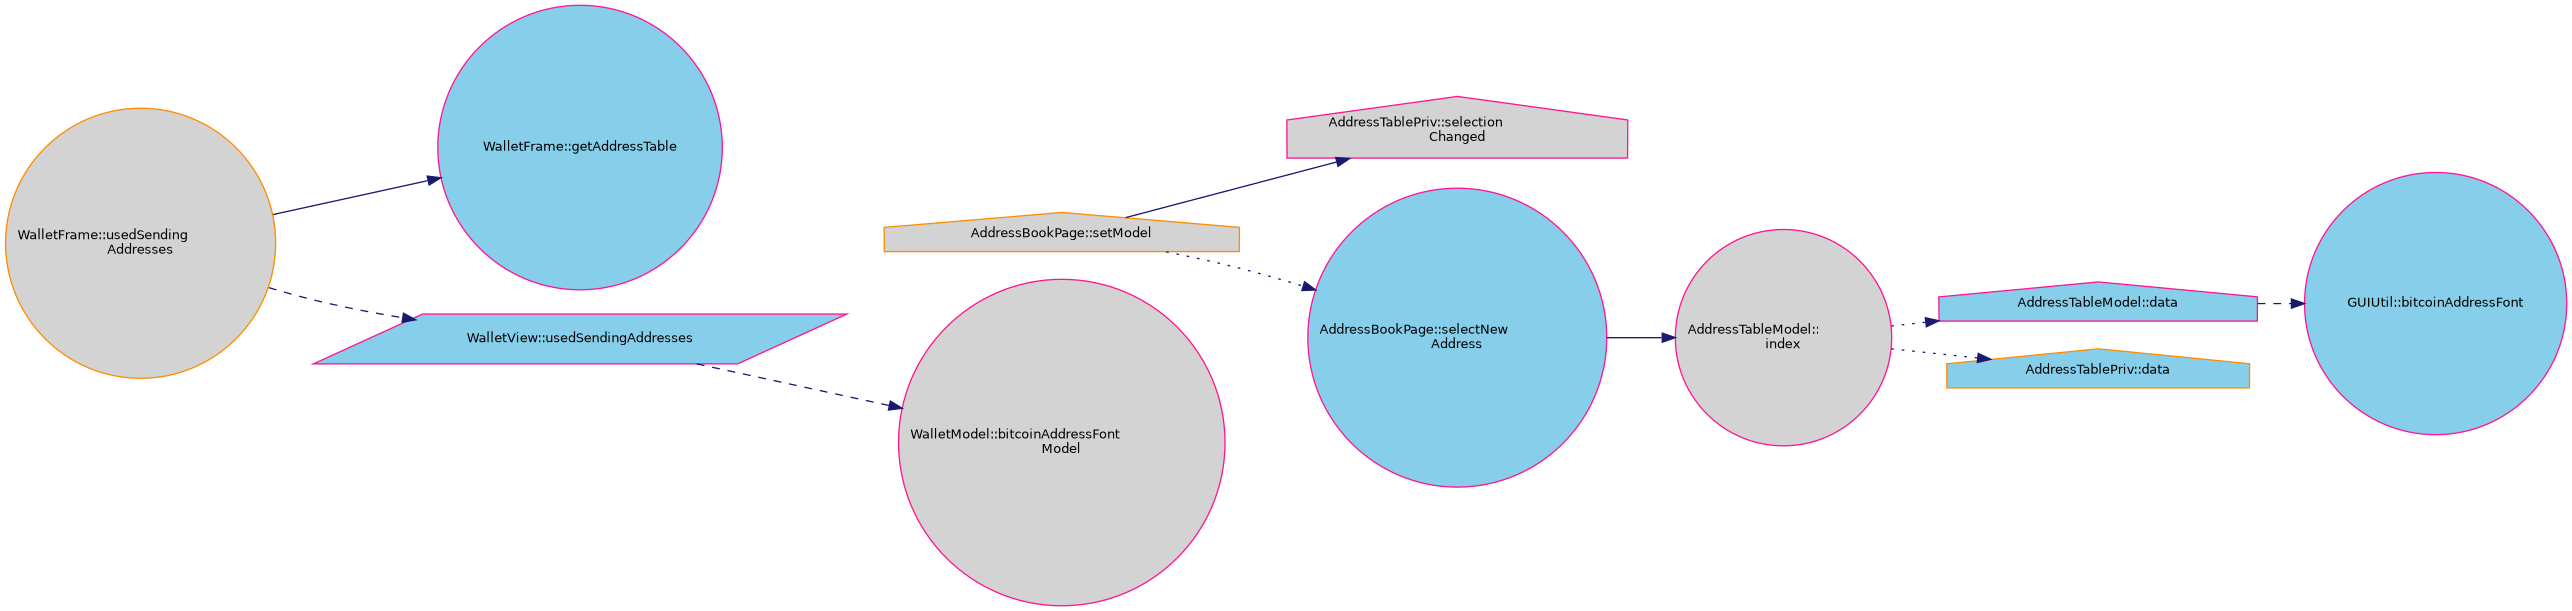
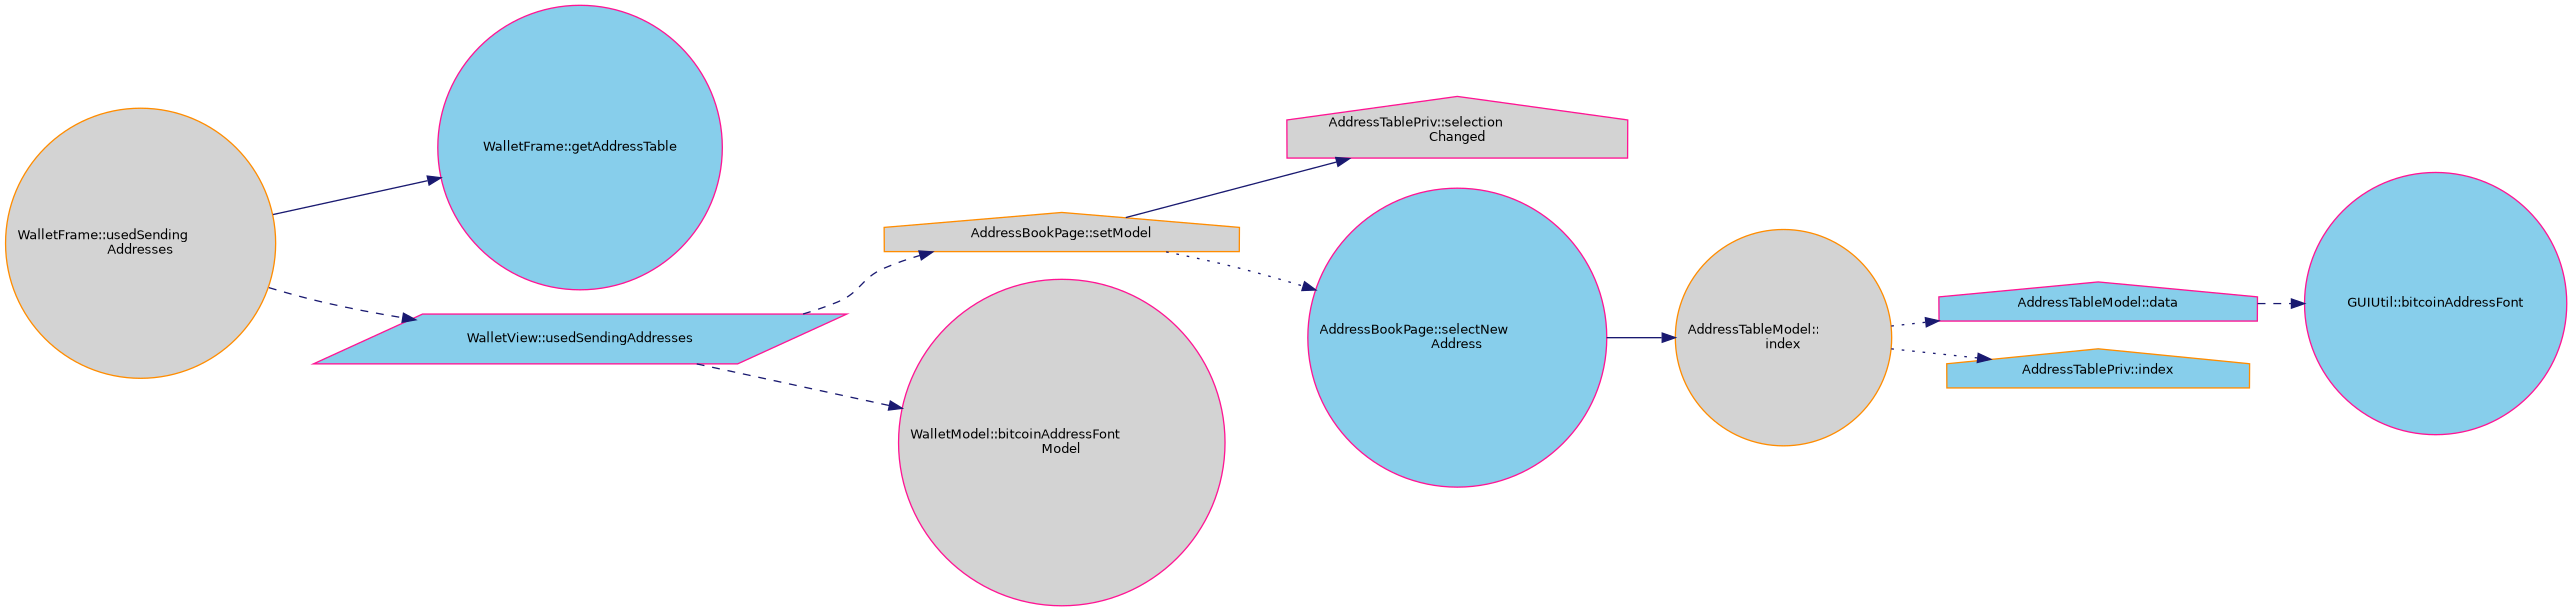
none -> (861, 285)
(1784, 338) -> (1784, 338)
(2098, 370) -> (2098, 370)
